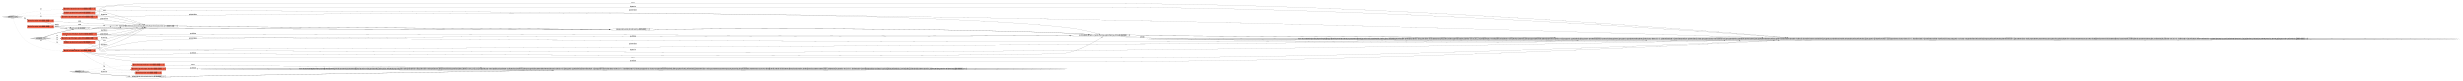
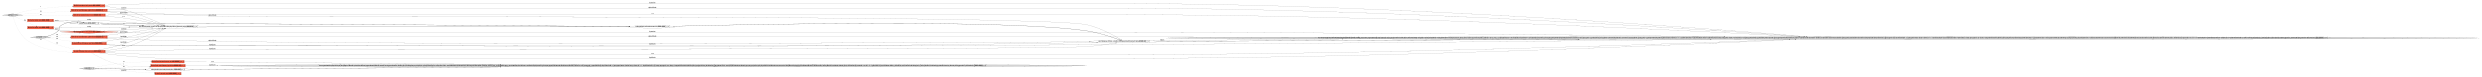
(57, 26) -> (61, 30)
(79, 42) -> (89, 32)
